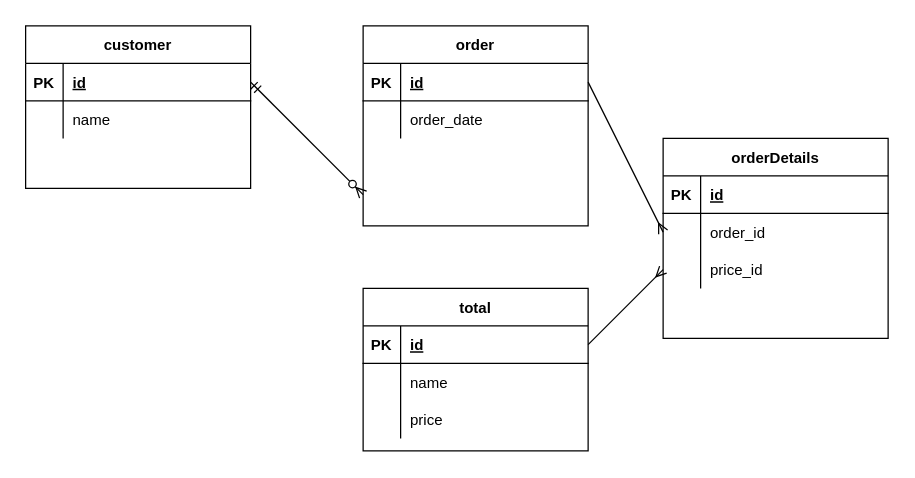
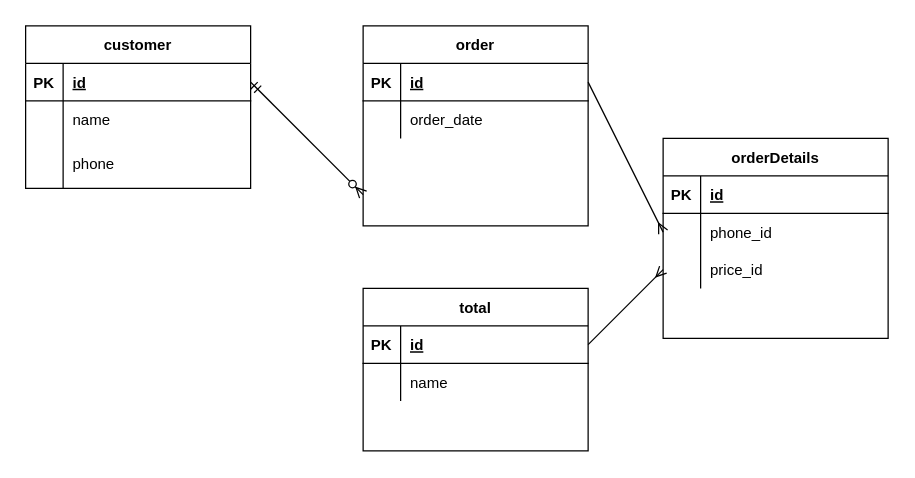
none -> (157, 163)
(742, 233) -> (742, 233)
(494, 419) -> none
